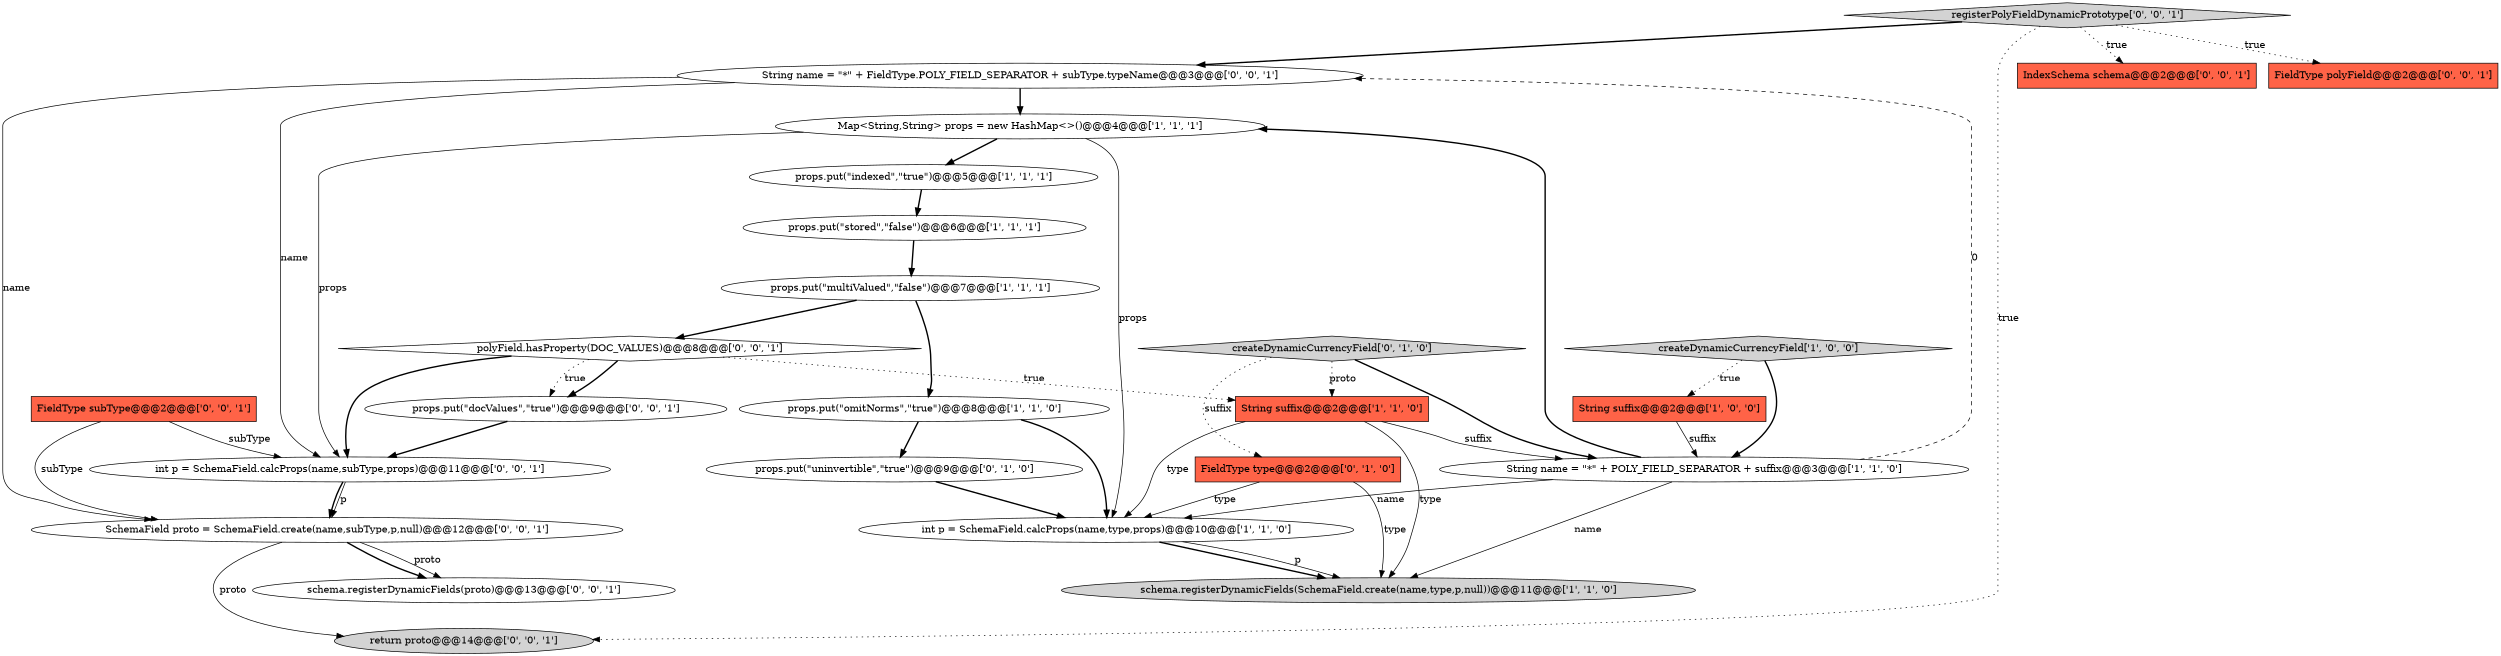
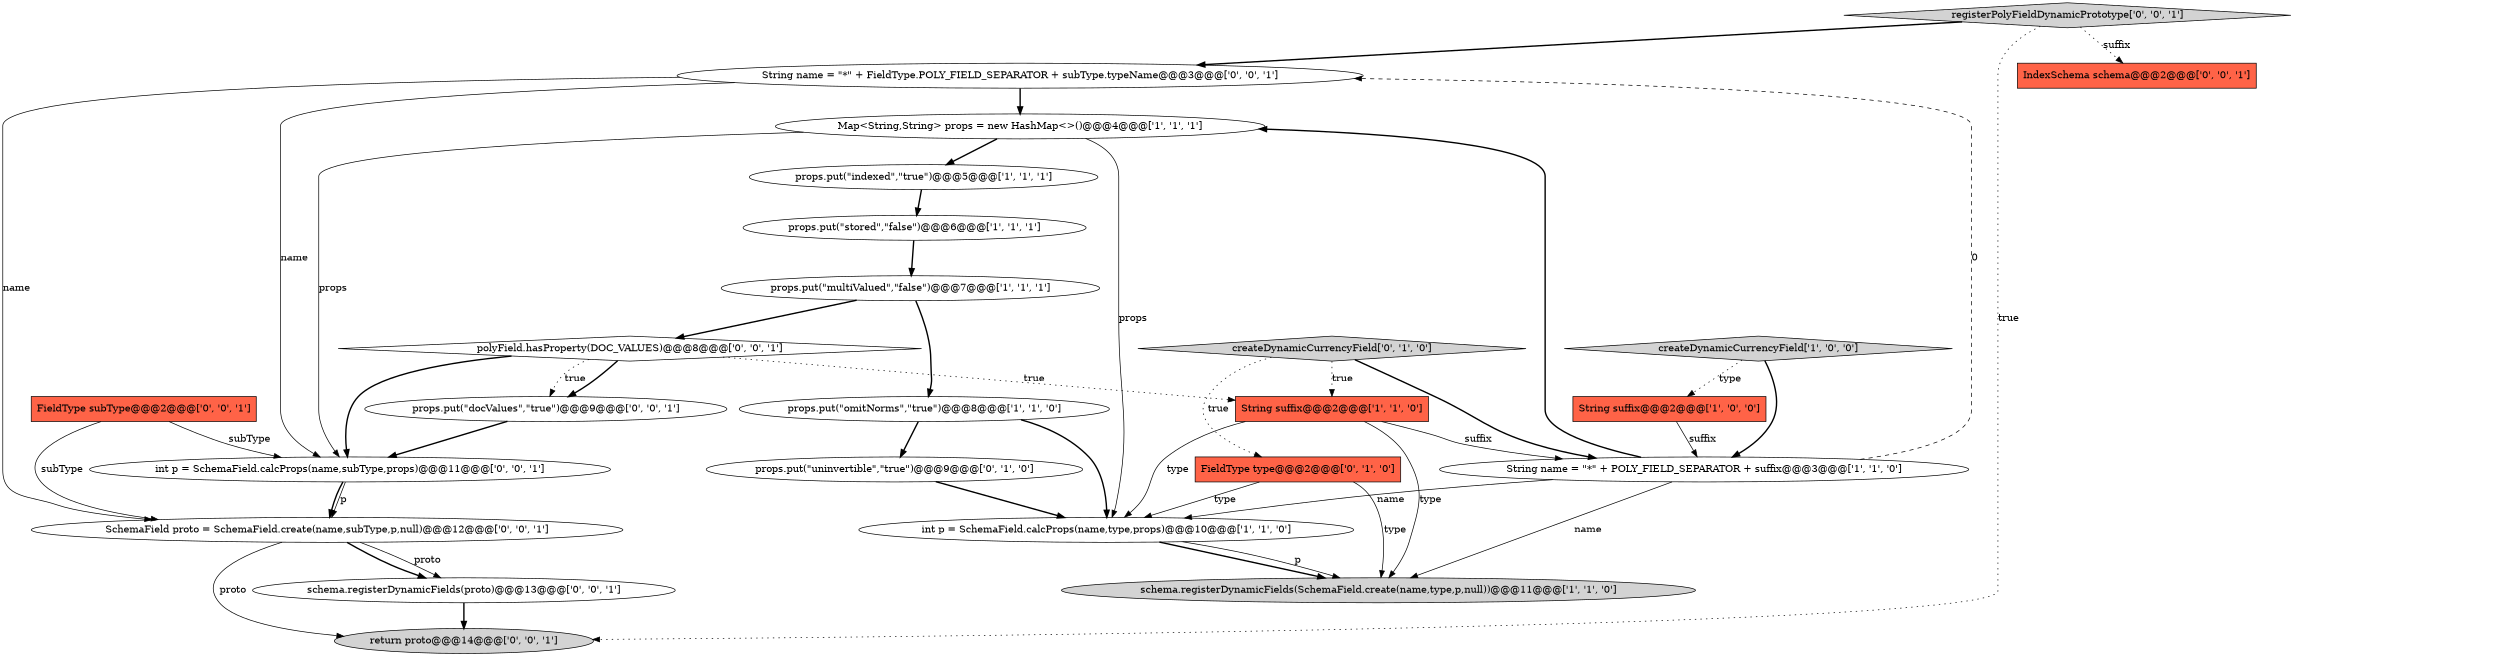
(2117, 45) -> (2117, 45)
(2383, 76) -> none
(1343, 379) -> (1343, 379)
(1730, 379) -> (1730, 379)
(1218, 409) -> (1218, 409)
none -> (464, 612)
